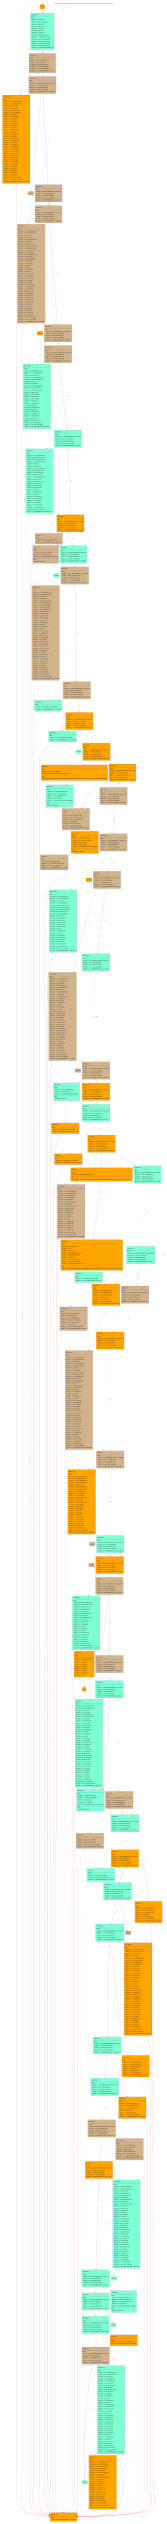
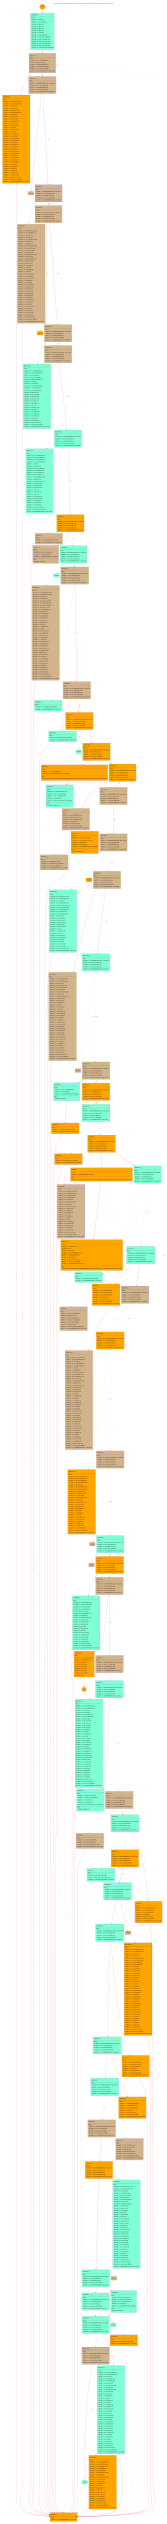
(114, 2278) -> (114, 2278)
